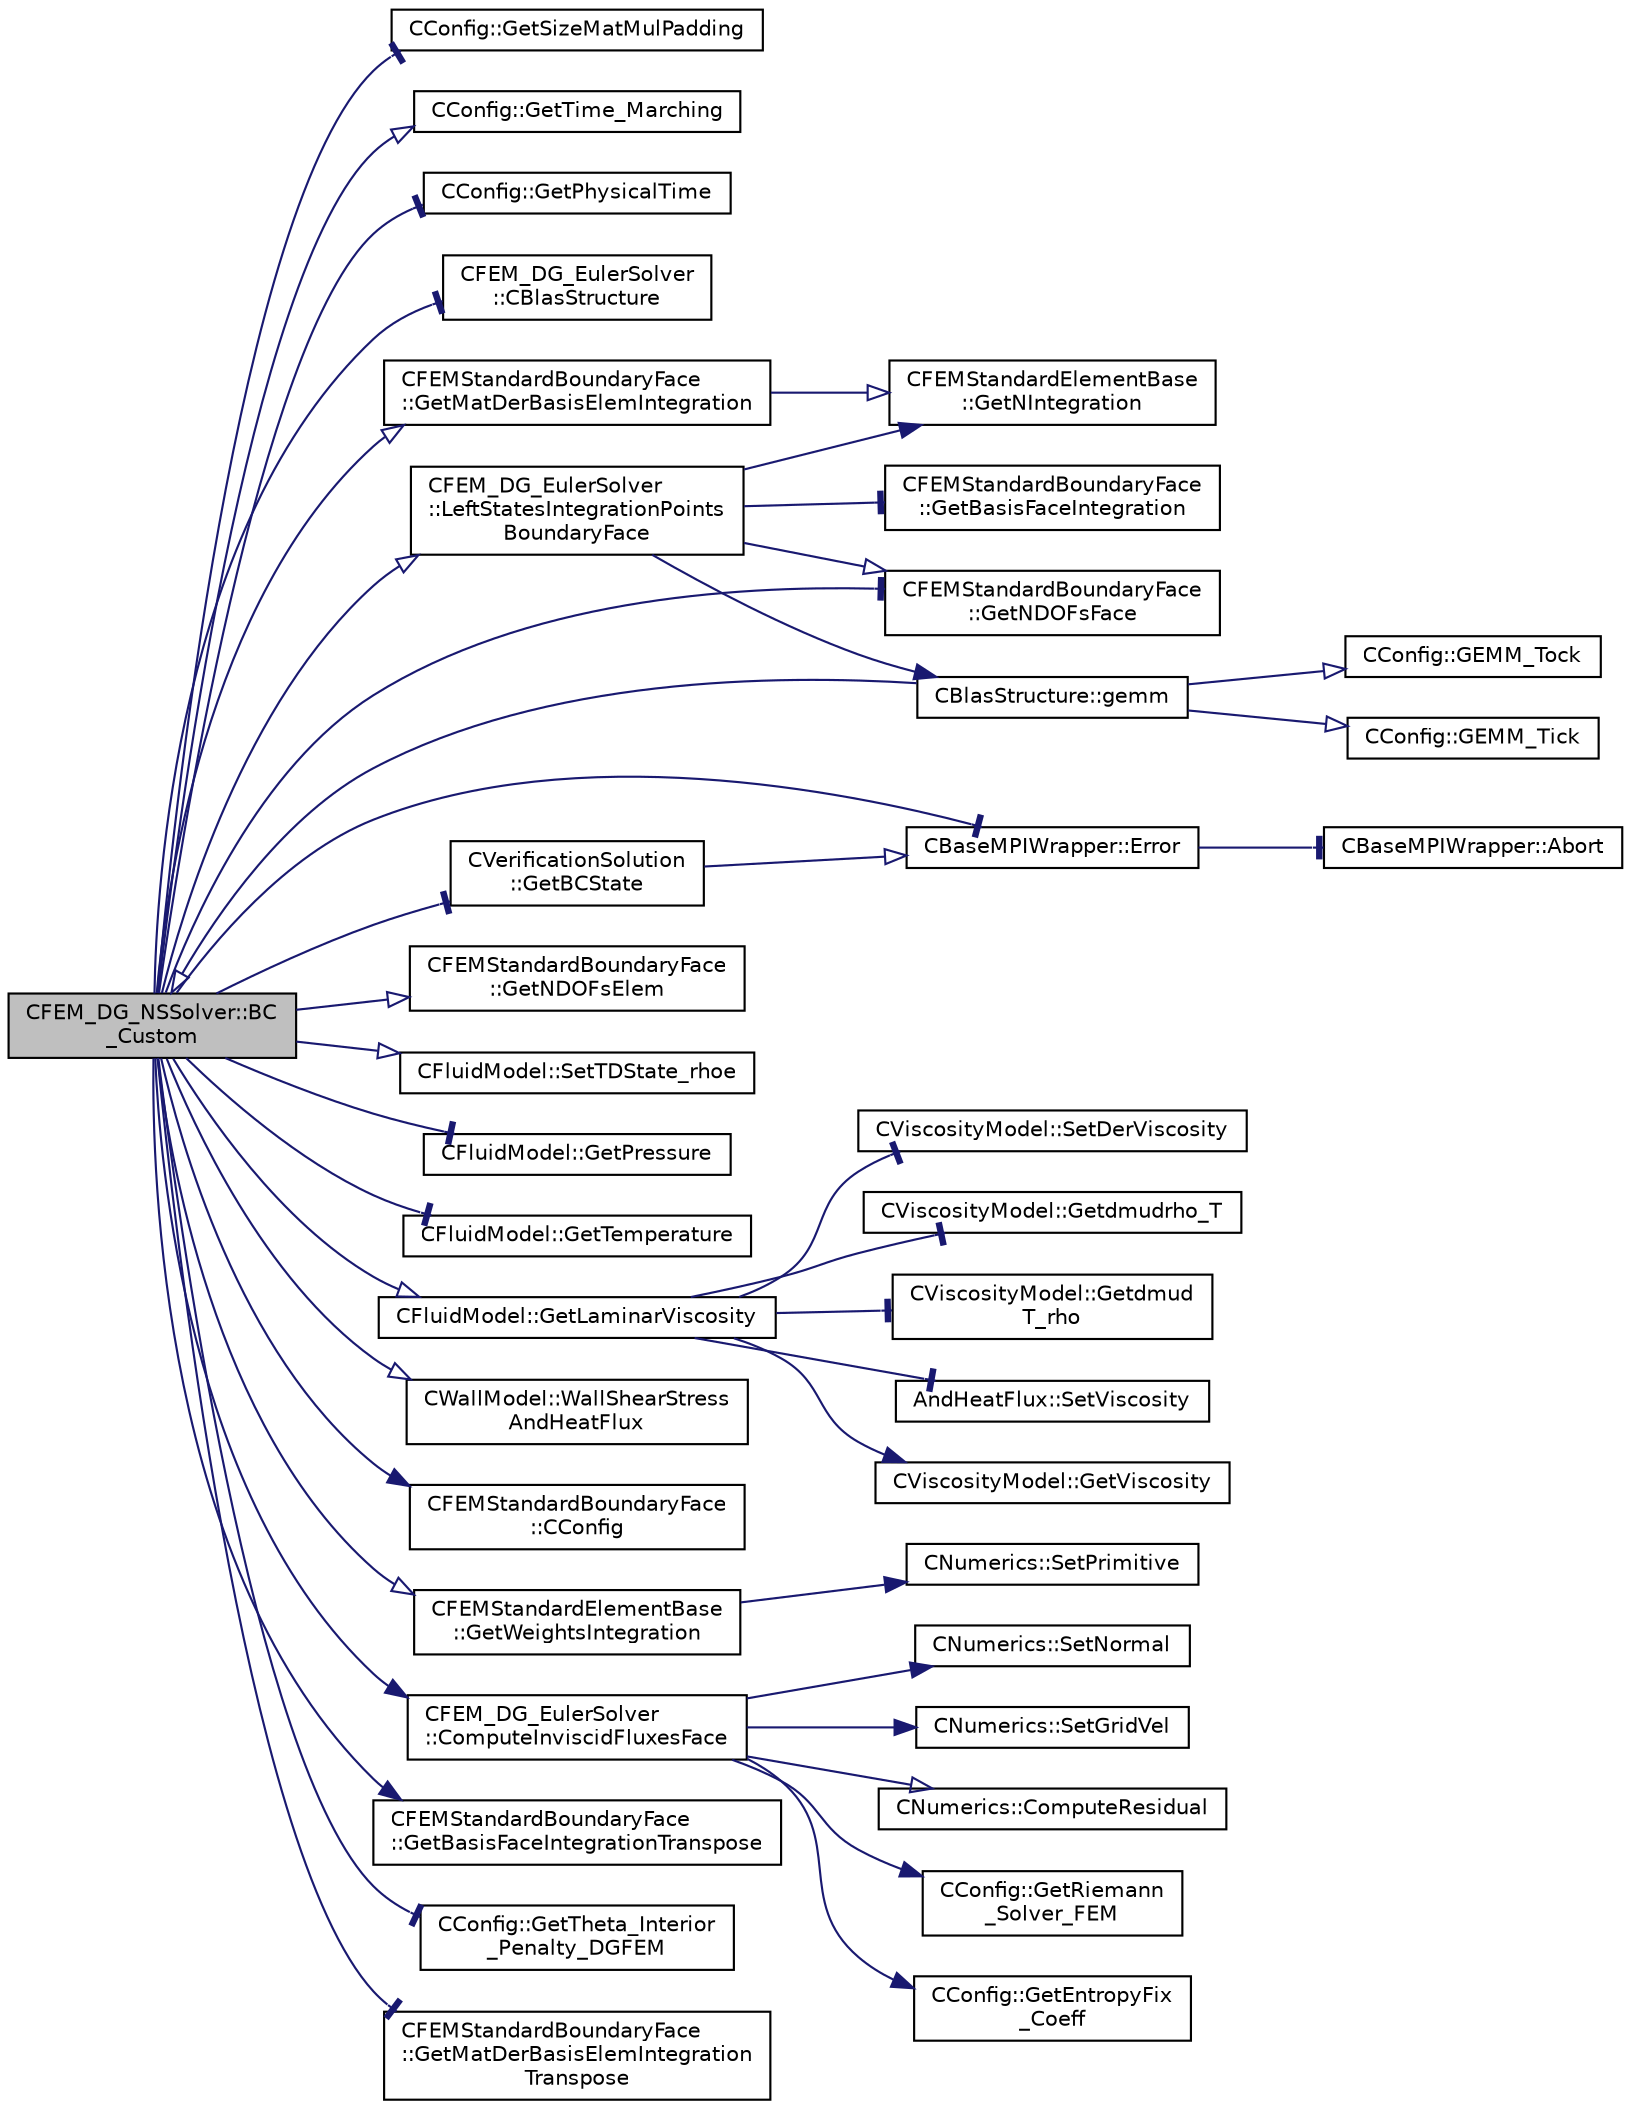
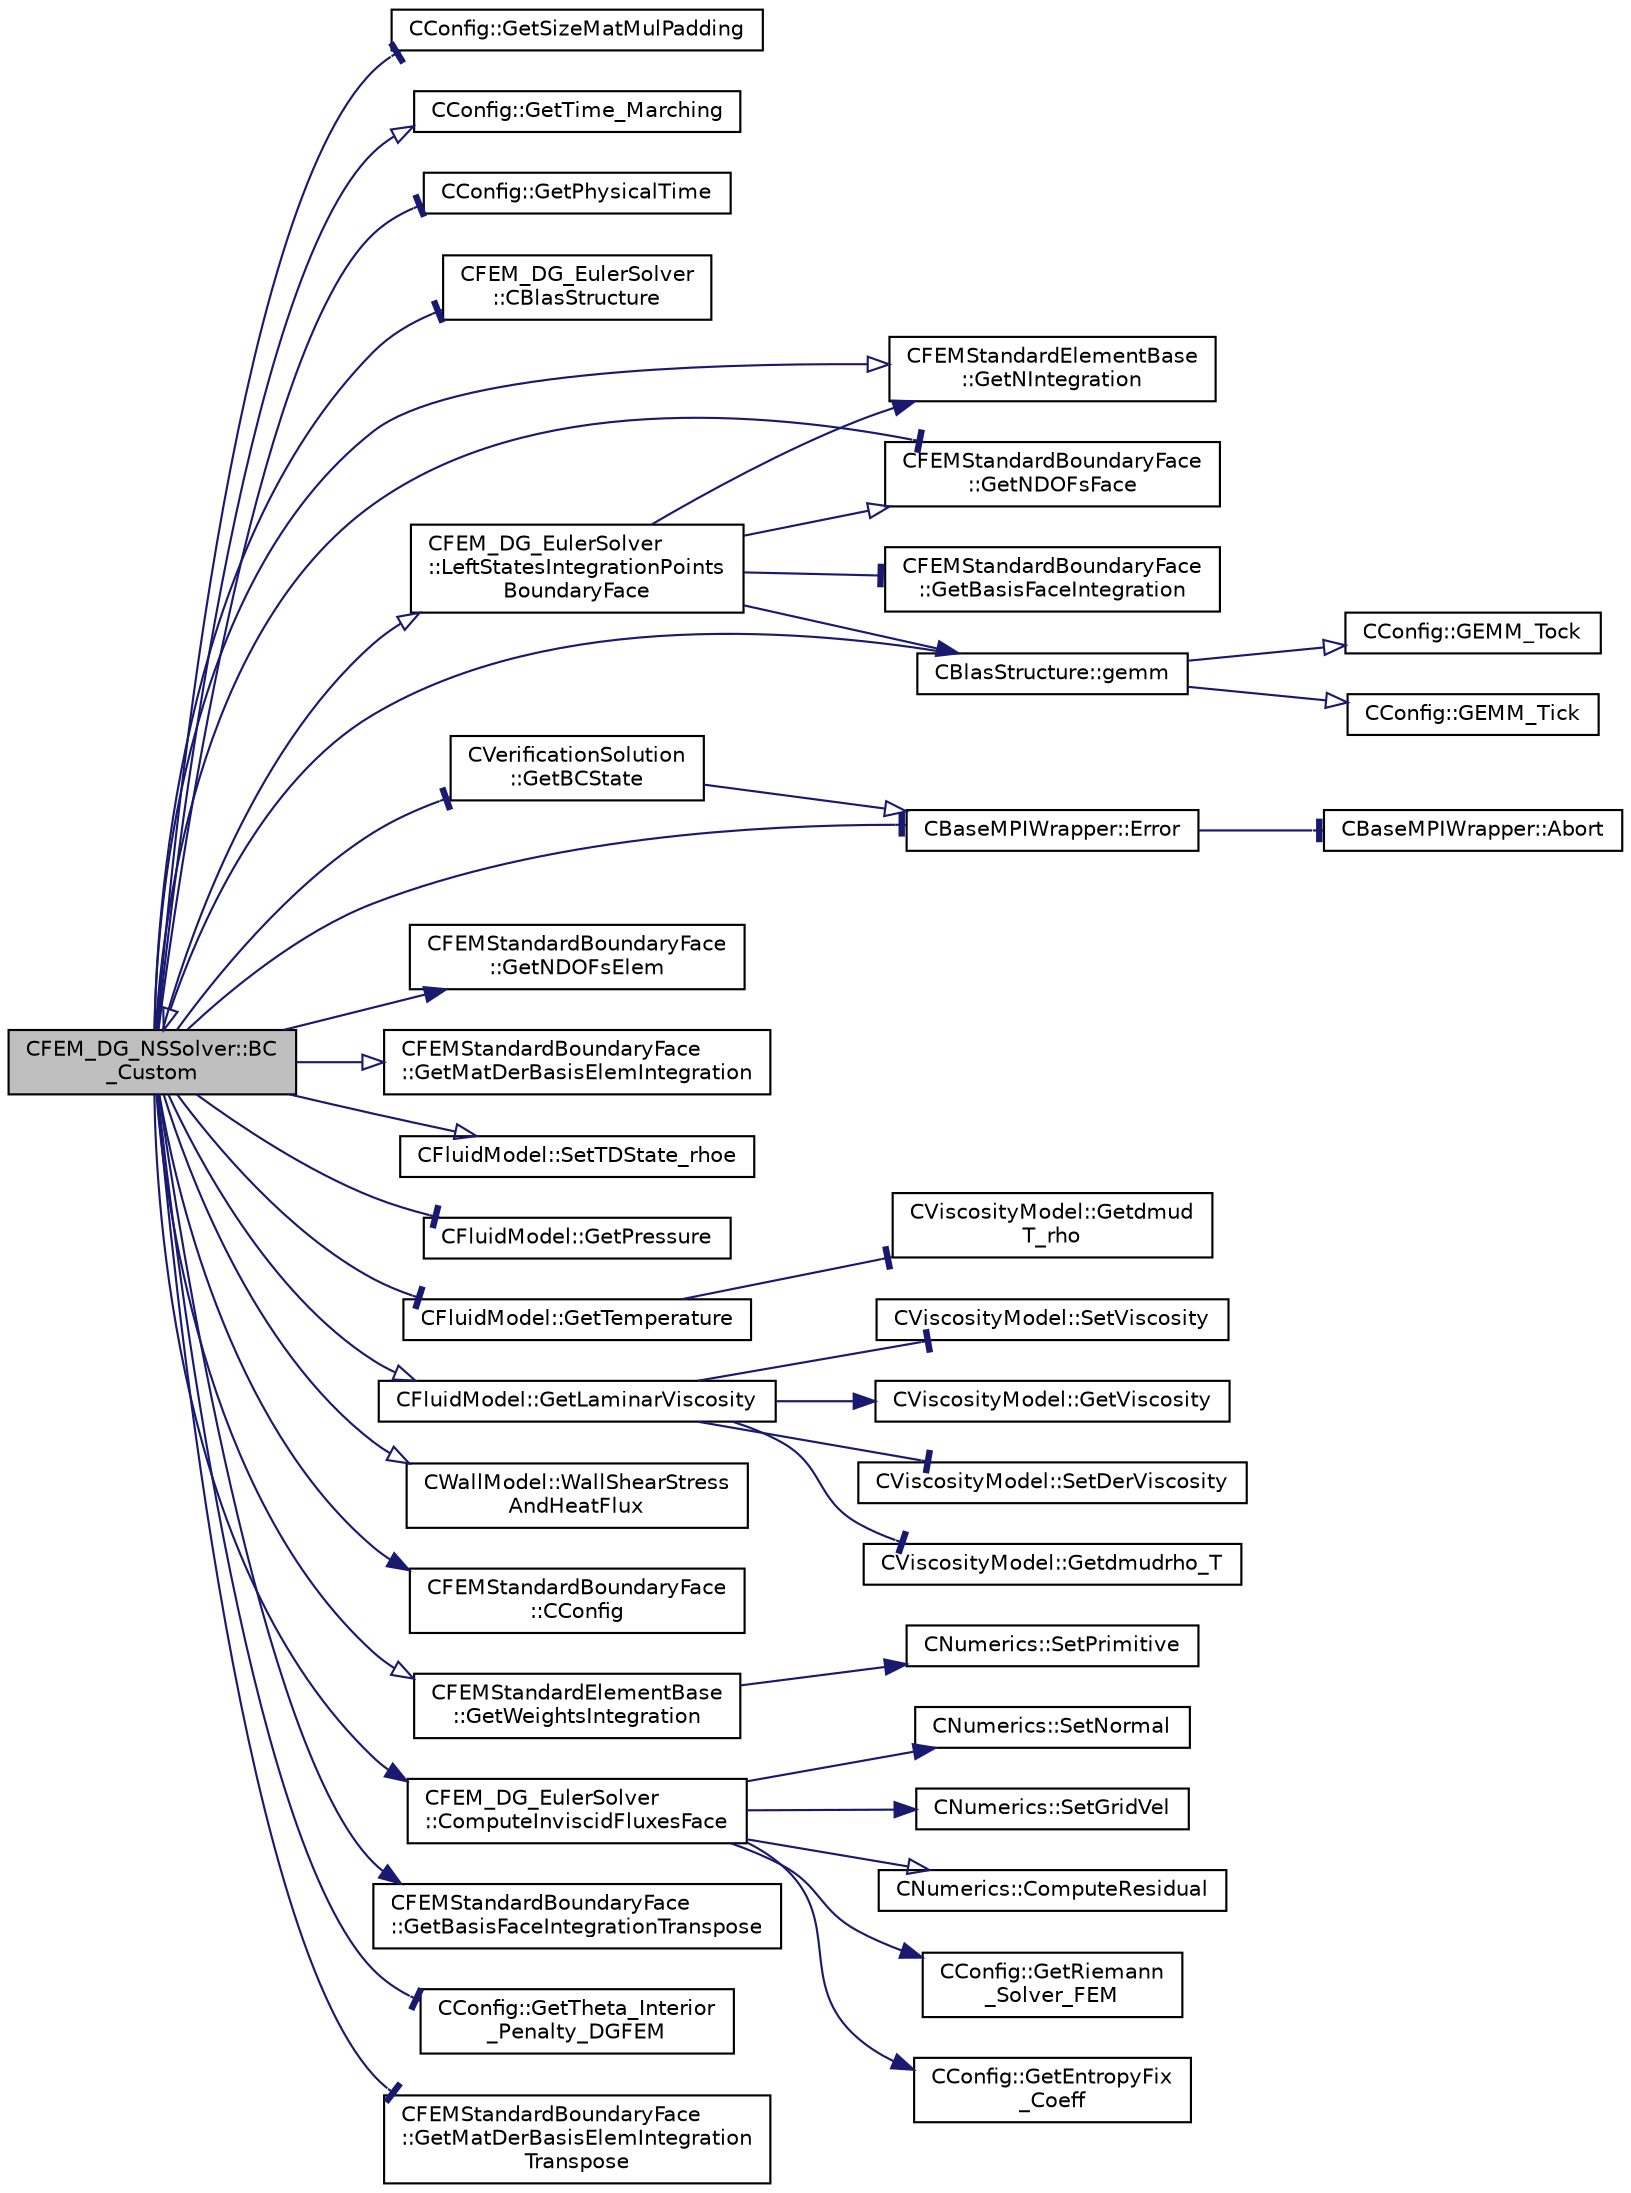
(819, 393) -> (319, 485)
(342, 1005) -> (354, 1012)
(829, 1312) -> (781, 1279)
(1053, 1401) -> (1053, 1320)
